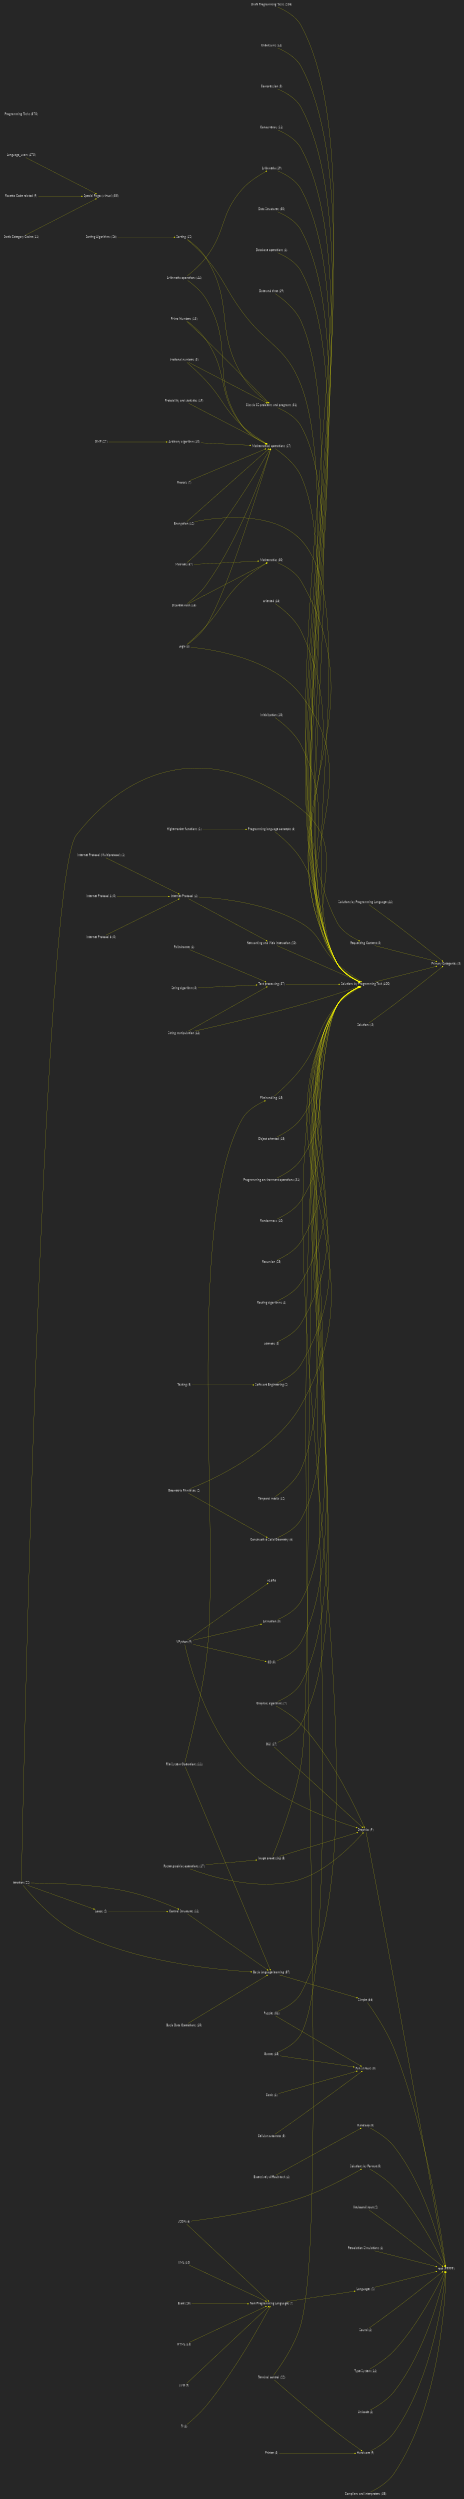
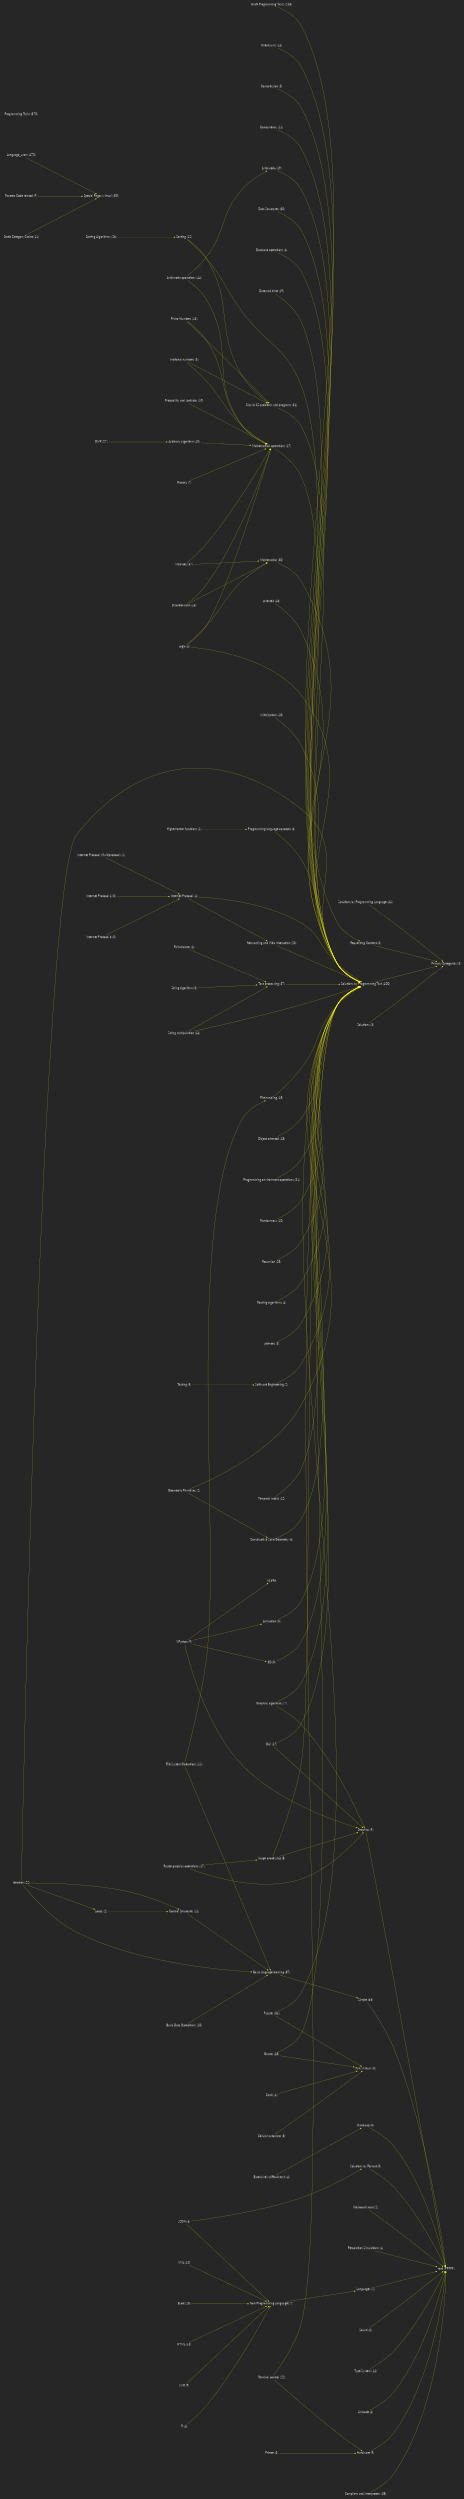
(184, 524) -> none
